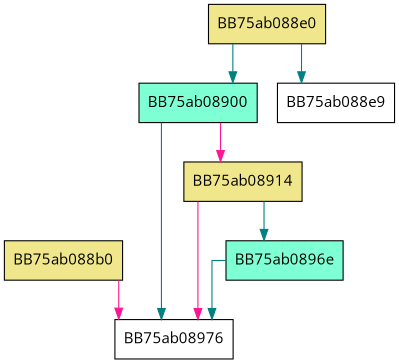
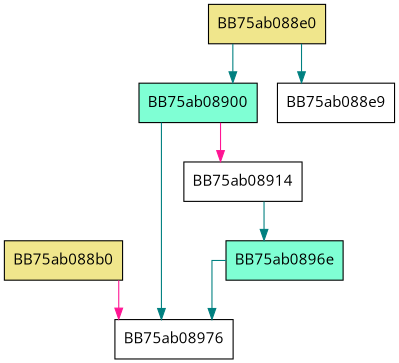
(243, 182) -> (243, 182)
(198, 255) -> none
